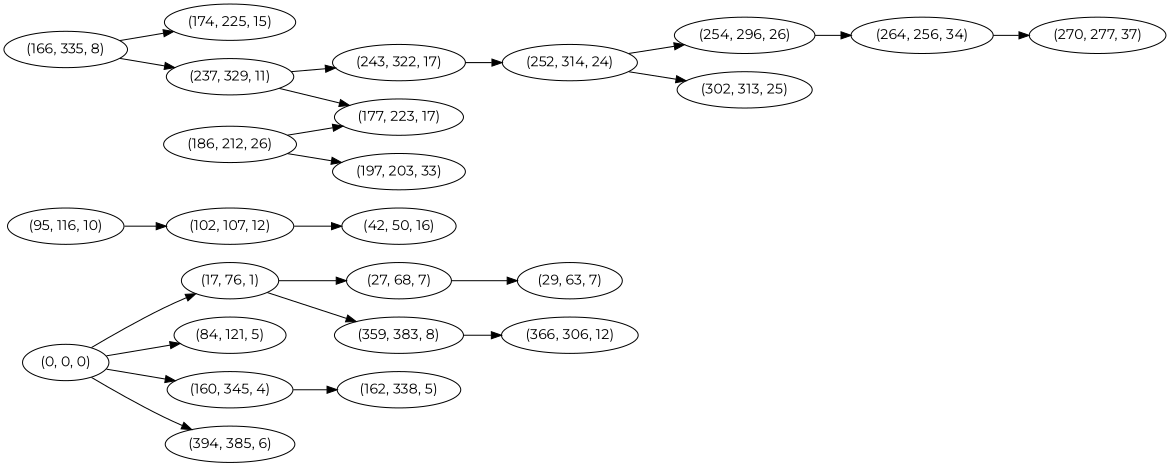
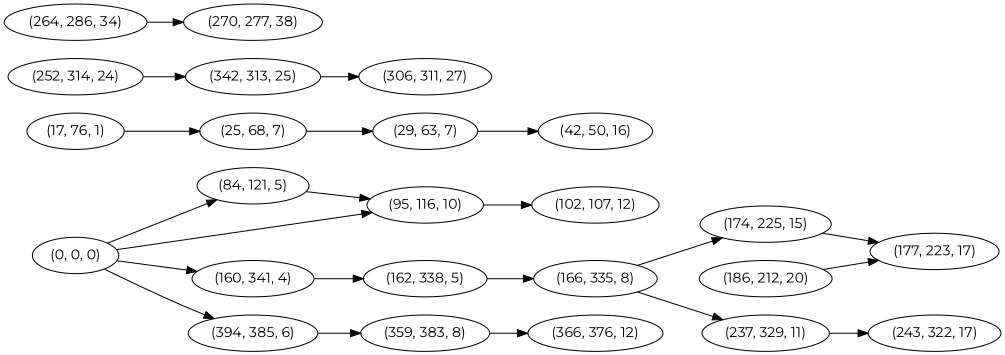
(745, 35) -> none
(922, 35) -> (76, 22)
(1098, 35) -> (253, 22)
(478, 63) -> none
none -> (425, 77)
(745, 90) -> (253, 77)
(309, 96) -> (845, 237)
(230, 144) -> (766, 279)
(399, 172) -> none
none -> (333, 195)
(313, 226) -> (503, 131)
none -> (505, 279)
(399, 281) -> (253, 131)
(307, 305) -> (334, 333)
(138, 321) -> (239, 232)
(570, 335) -> (595, 333)
(230, 390) -> (253, 279)
